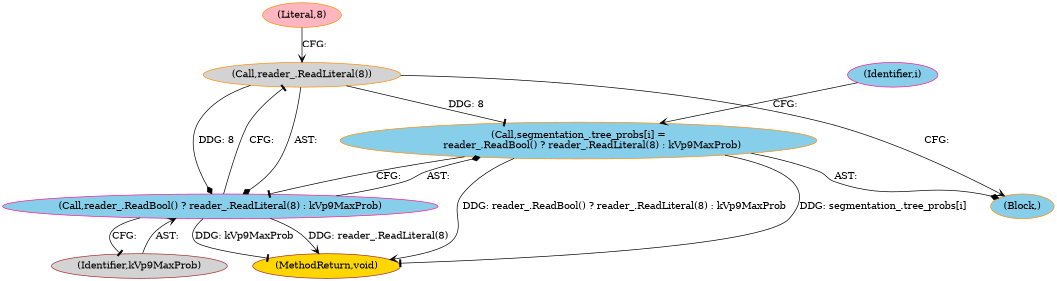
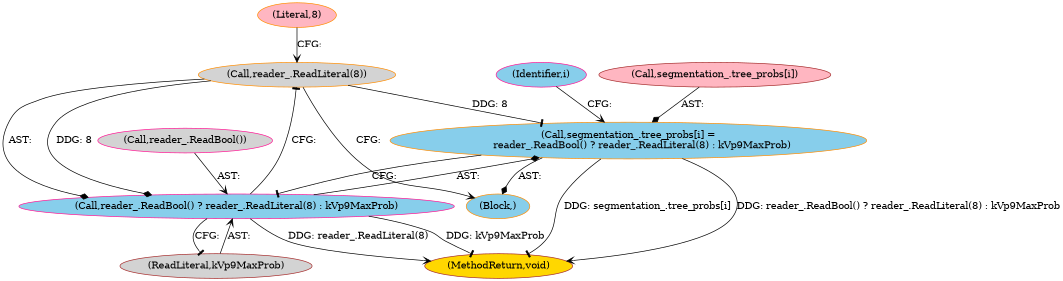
none -> (715, 75)
none -> (185, 141)
(139, 266) -> (216, 266)
